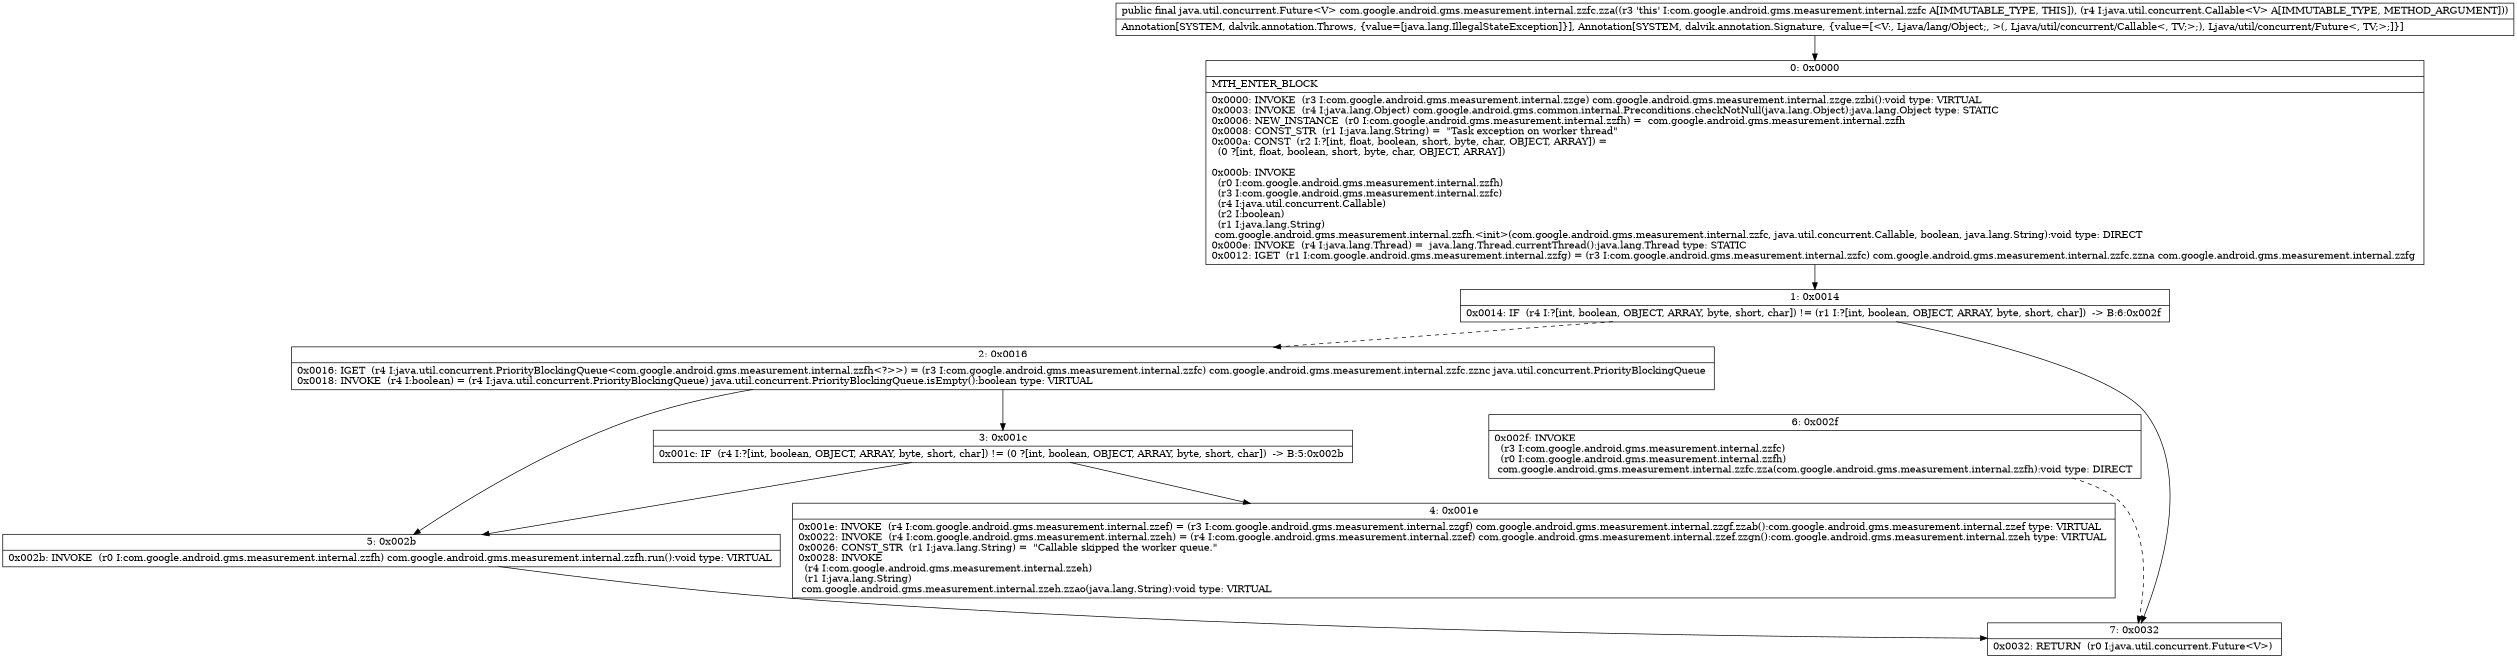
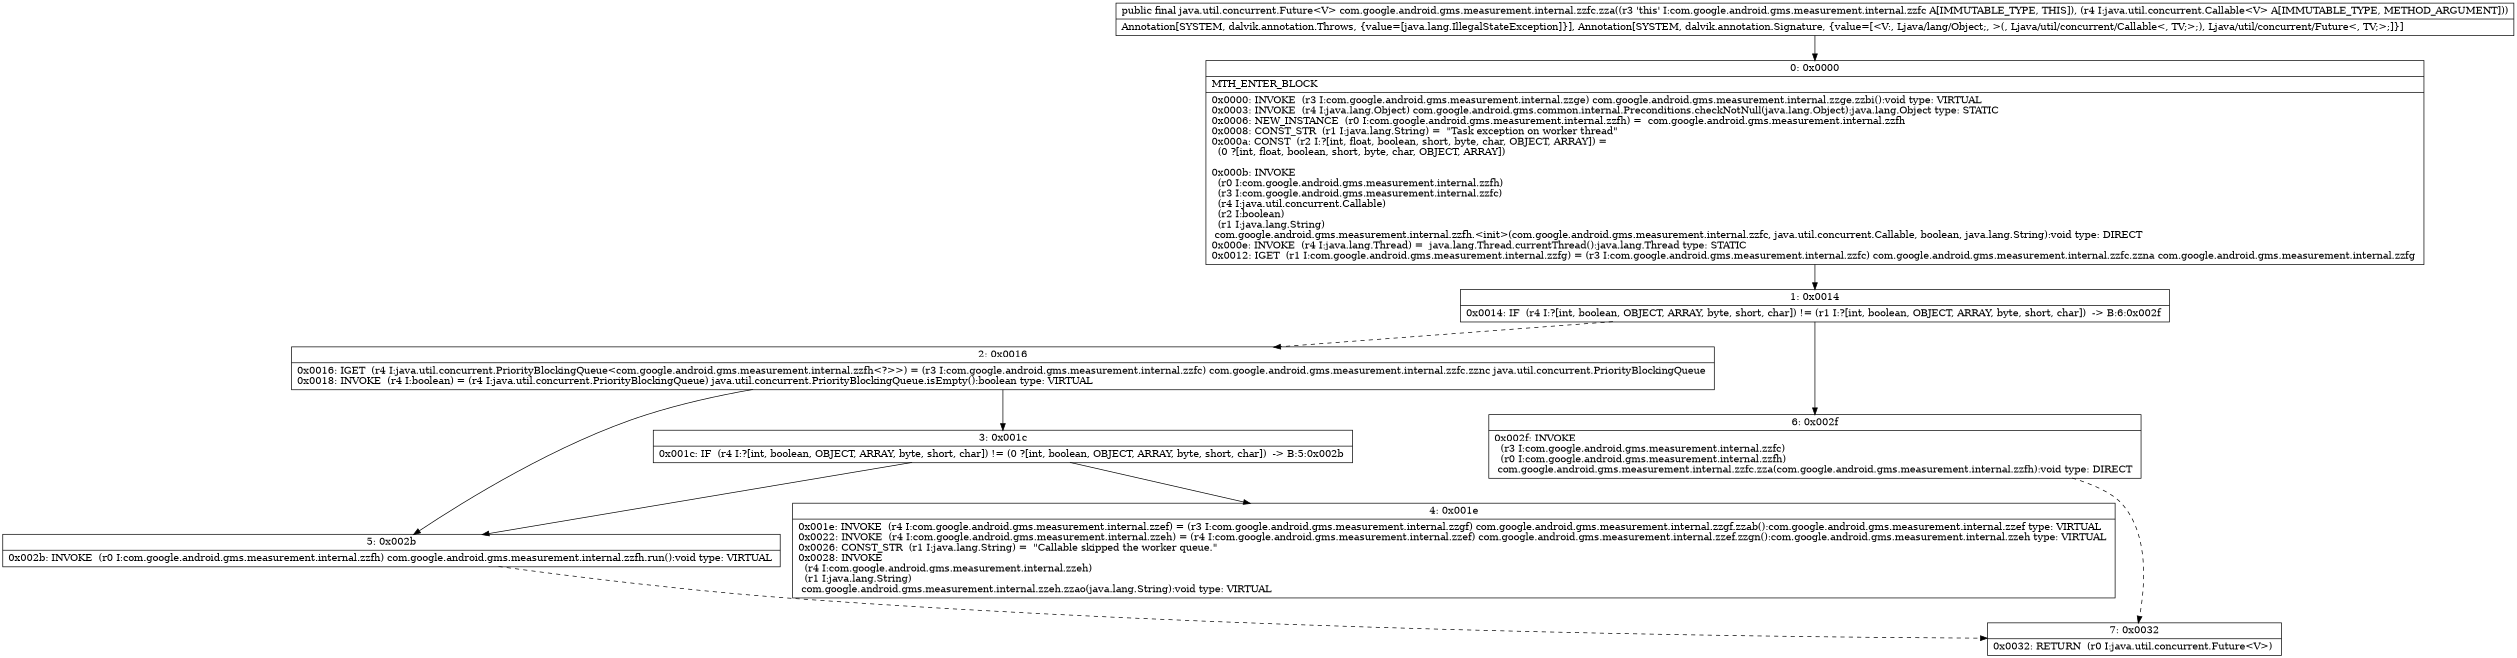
(2124, 395) -> (1815, 365)
(1238, 622) -> (1238, 622)
